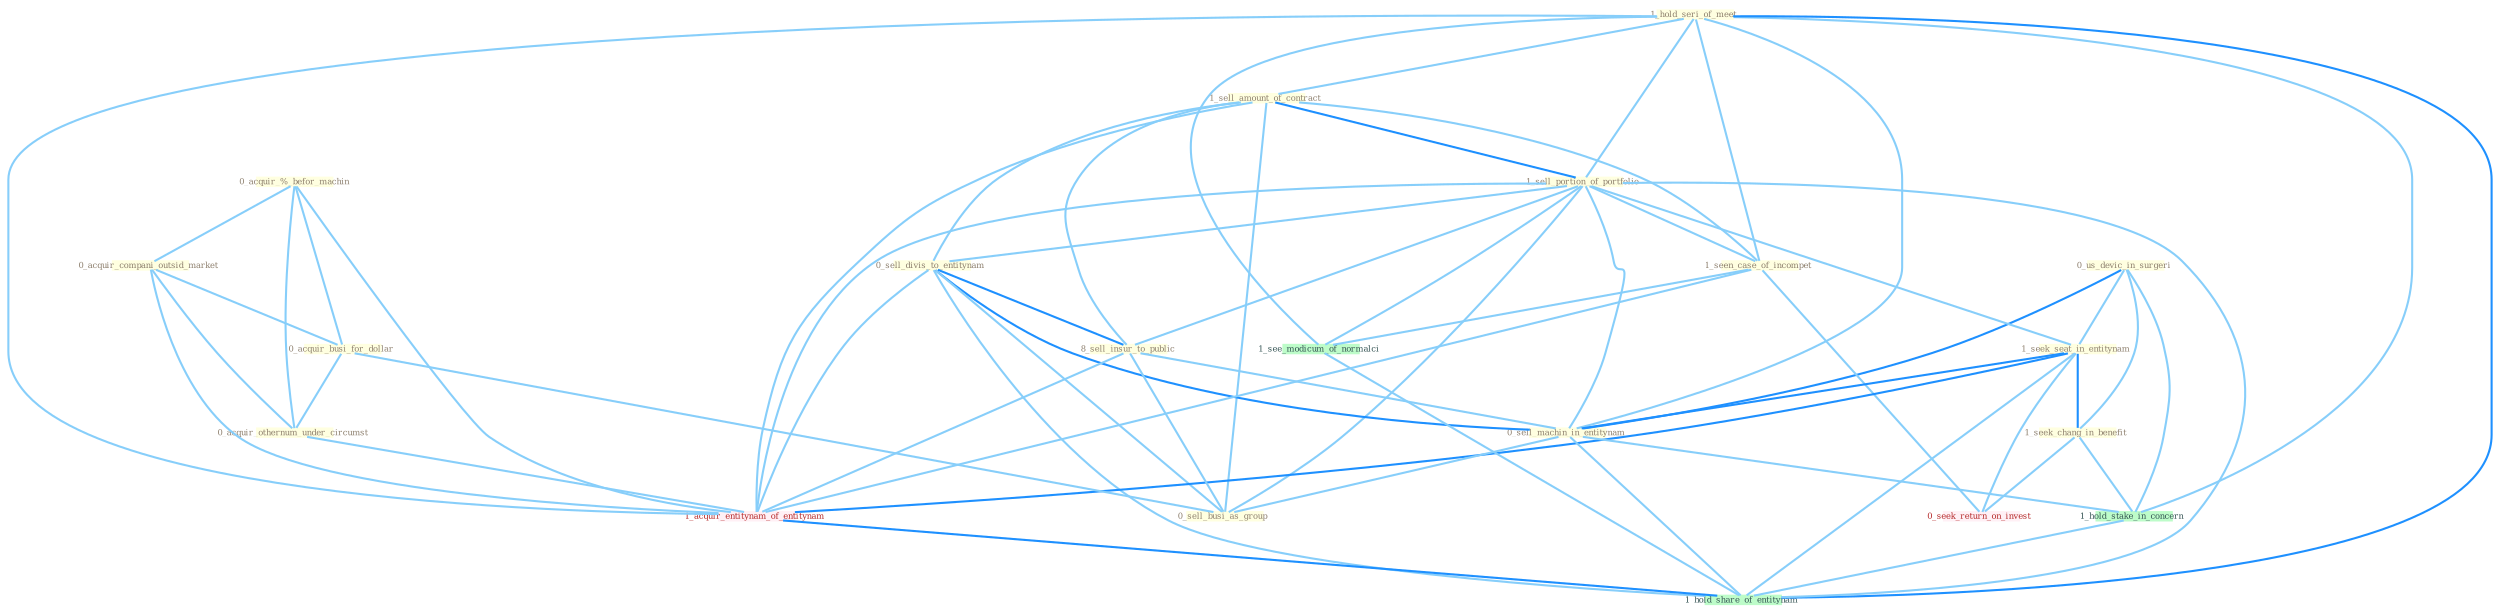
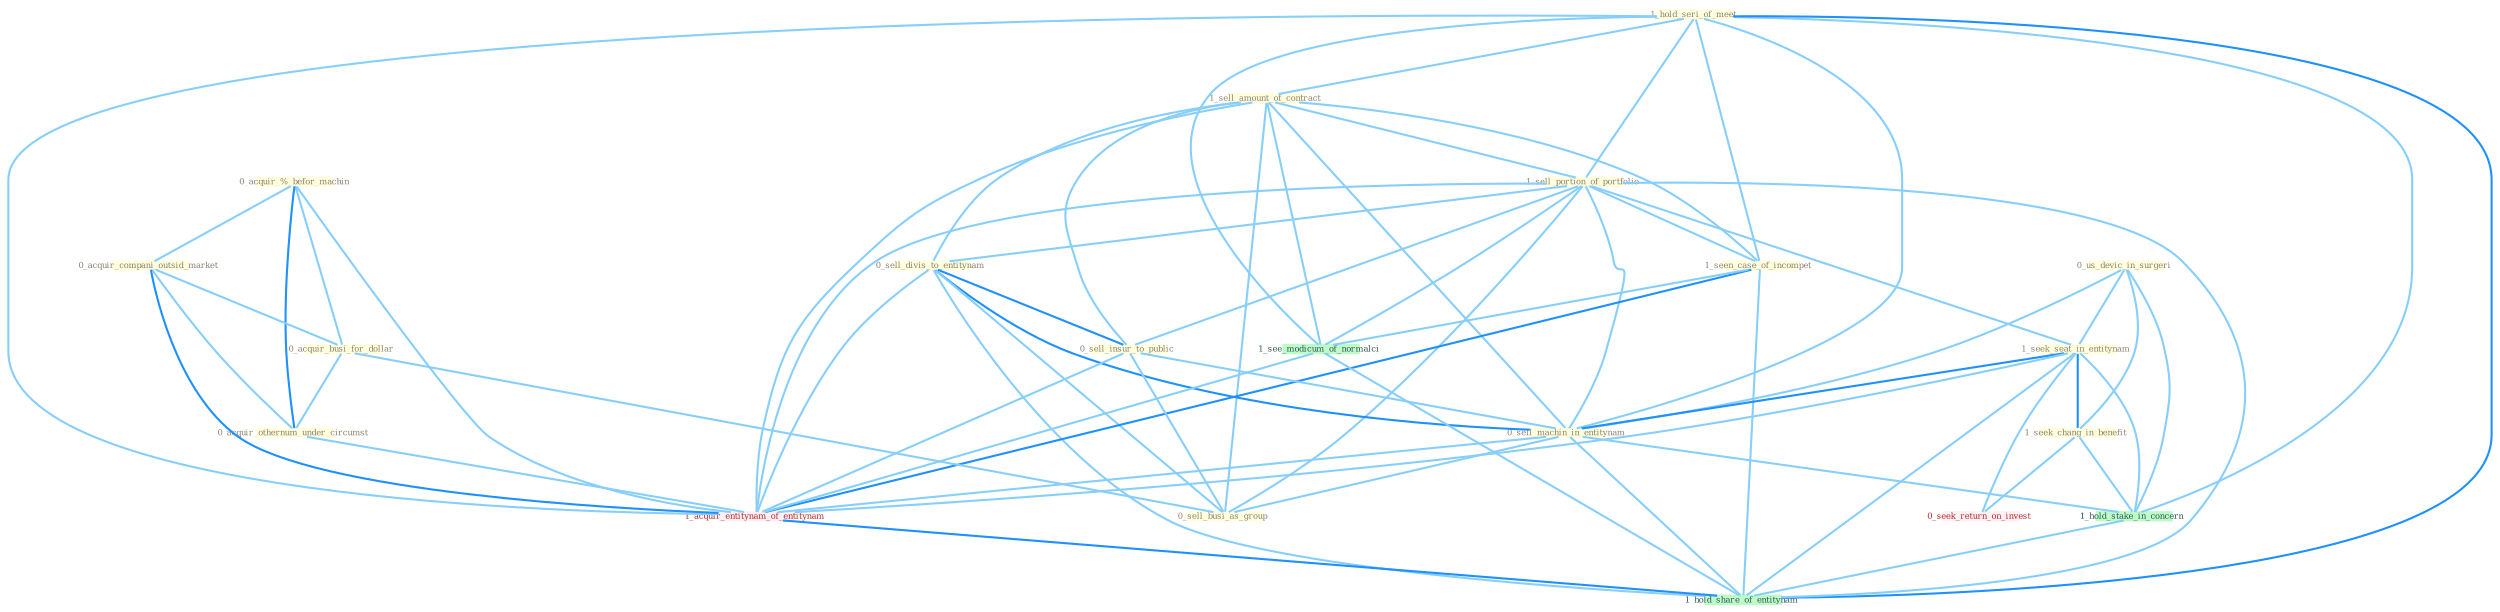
(1425, 140) -> (1425, 140)
none -> (1297, 236)
none -> (1417, 265)
(286, 307) -> (286, 307)
(1129, 349) -> (1129, 349)
(1887, 367) -> (1887, 367)
(1332, 373) -> (1332, 373)
(1887, 409) -> (1752, 432)
none -> (2132, 424)
none -> (1066, 425)
none -> (1258, 465)
(1371, 467) -> (1371, 467)
(379, 481) -> (379, 481)
